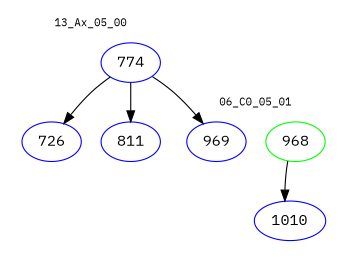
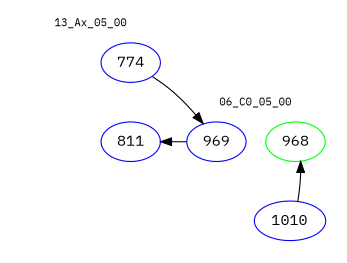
(131, 97) -> (179, 142)
(256, 103) -> (256, 103)
(52, 142) -> none
(286, 175) -> (300, 187)
